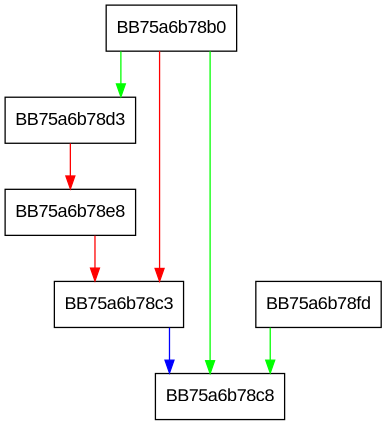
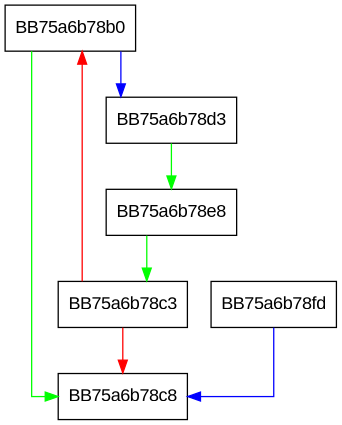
(121, 68) -> (121, 68)
(70, 160) -> (171, 160)
(160, 160) -> (82, 173)
(95, 252) -> (147, 252)
(169, 344) -> (123, 344)
(270, 344) -> (272, 397)
